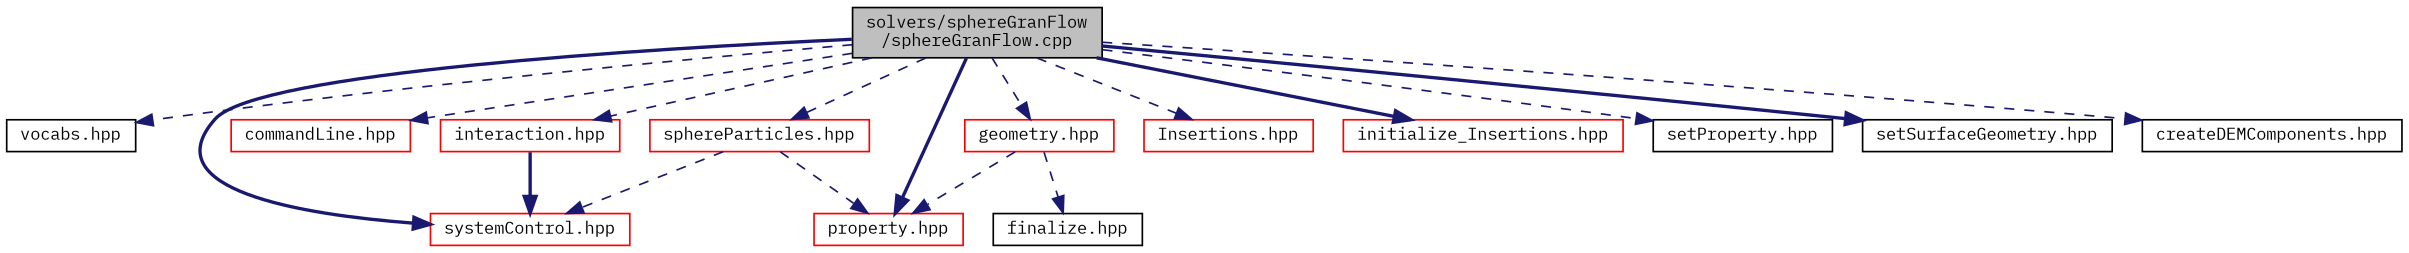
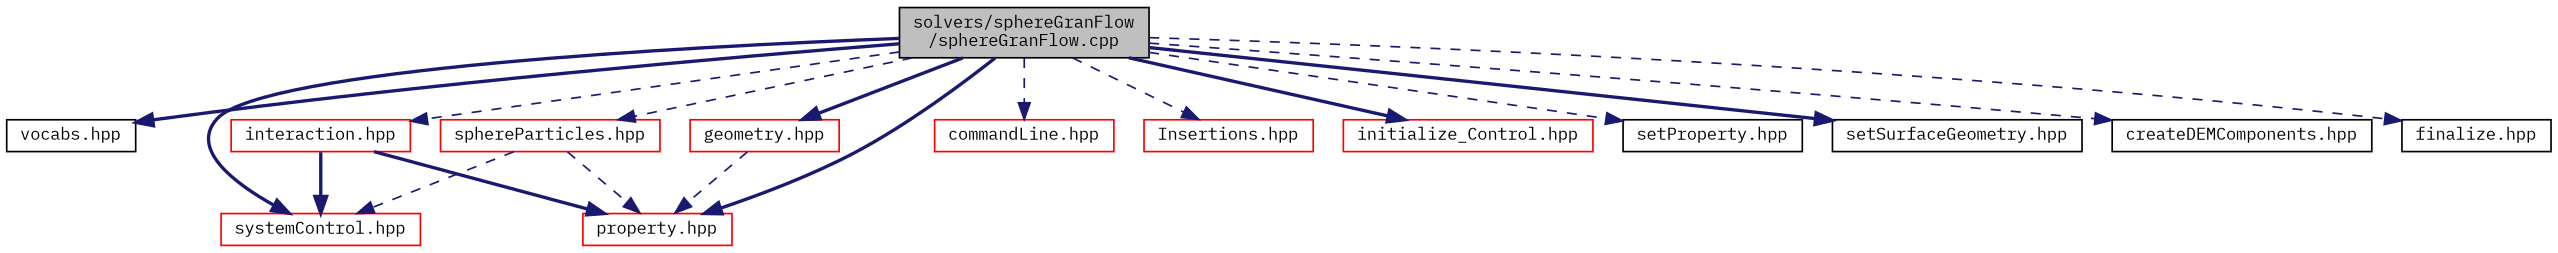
(502, 78) -> (526, 77)
(1007, 81) -> (890, 86)
(1483, 136) -> (1468, 136)
(1051, 175) -> (1768, 66)
none -> (481, 180)
